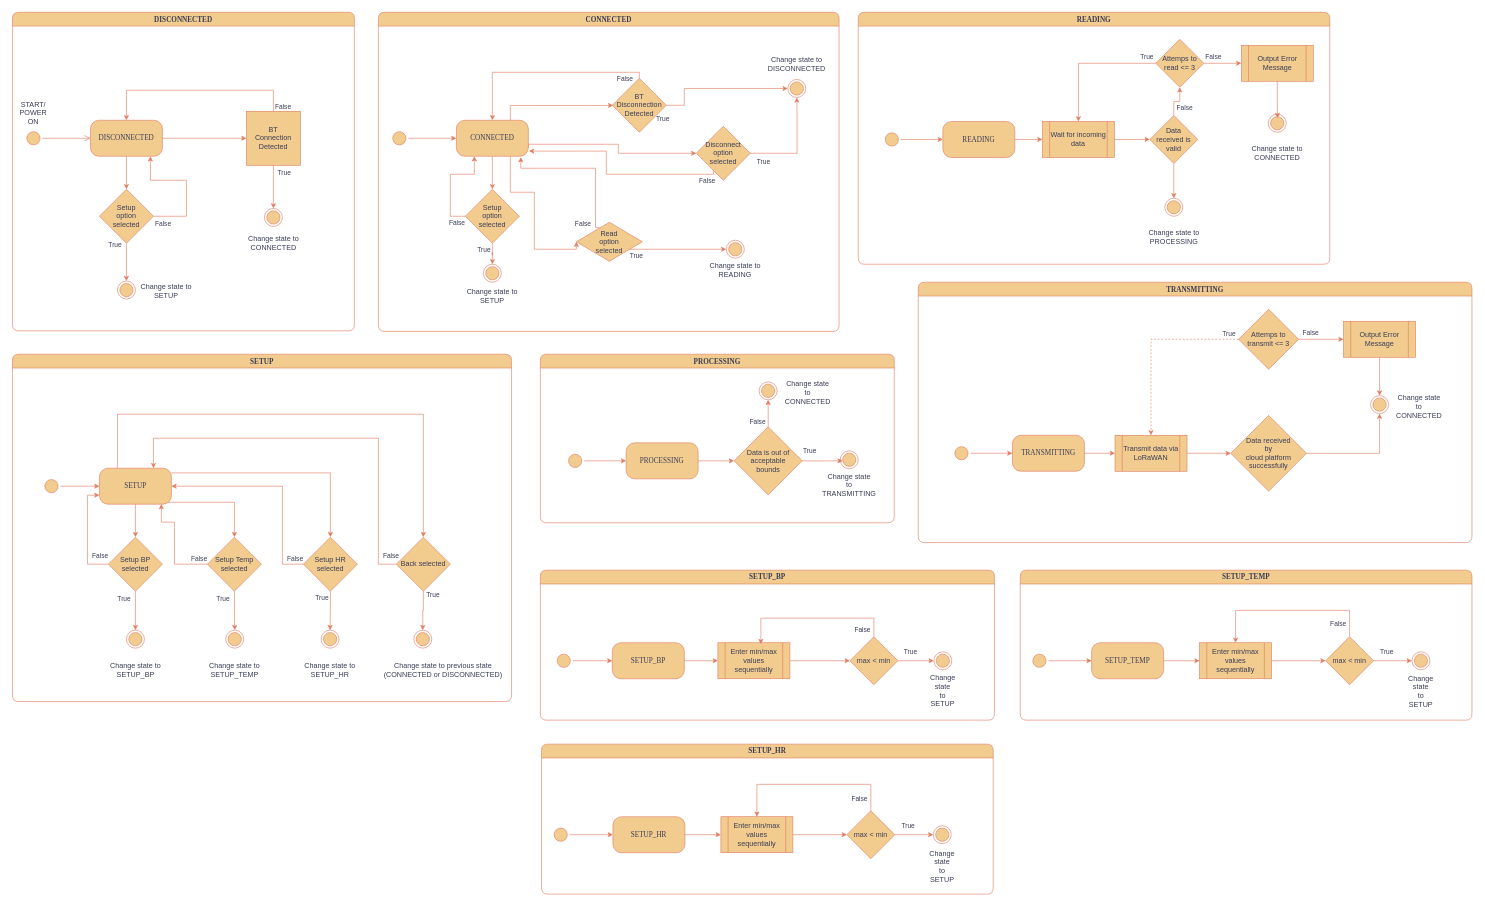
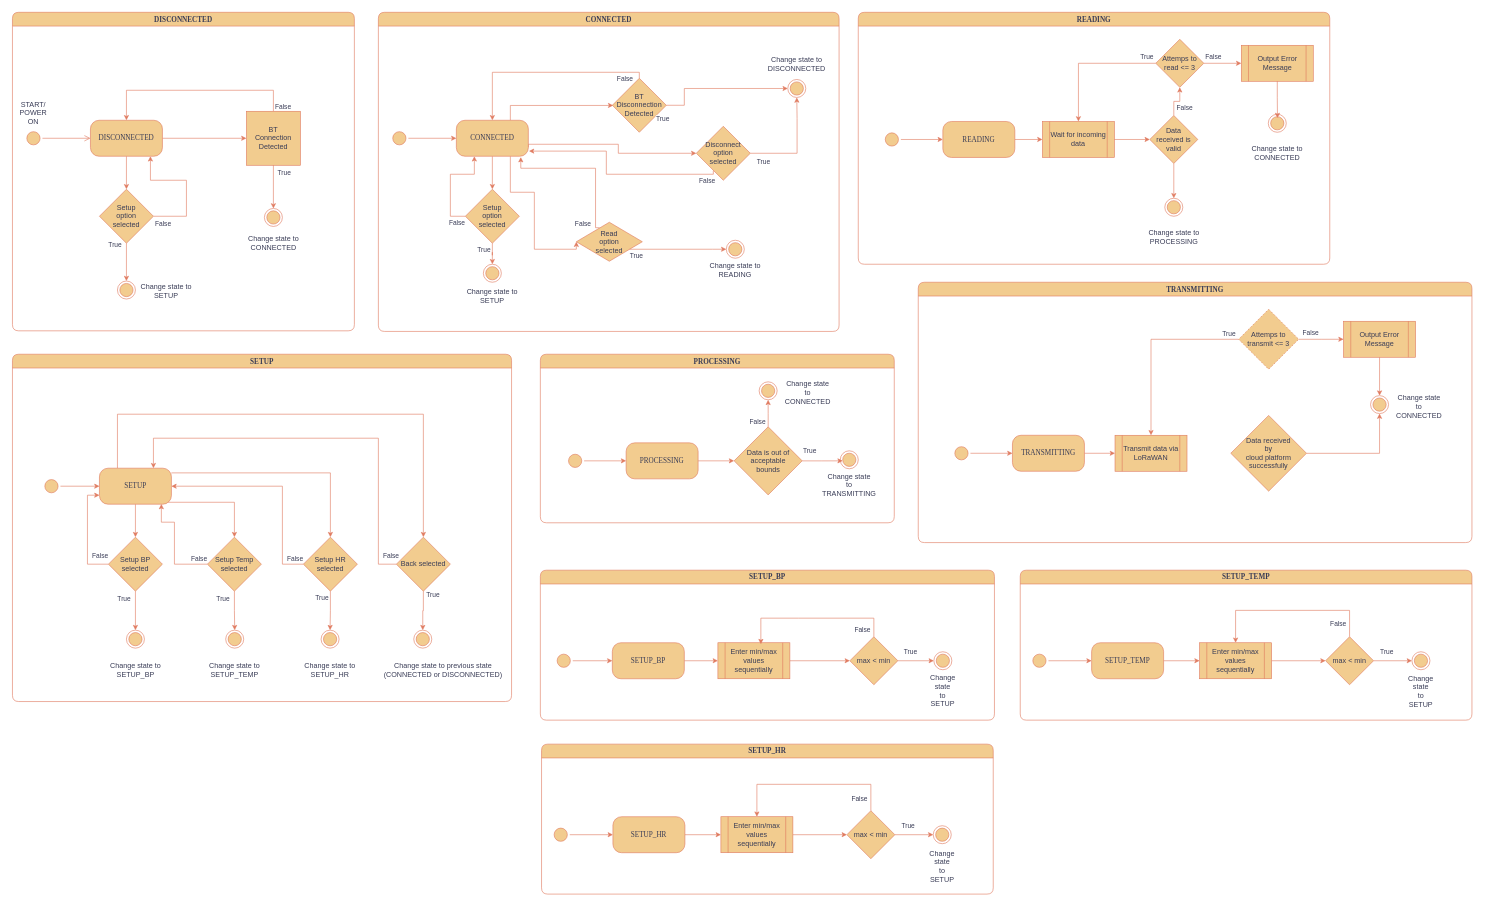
(1269, 339) -> (1269, 339)
(1151, 341) -> (1151, 341)
(1225, 453) -> none
